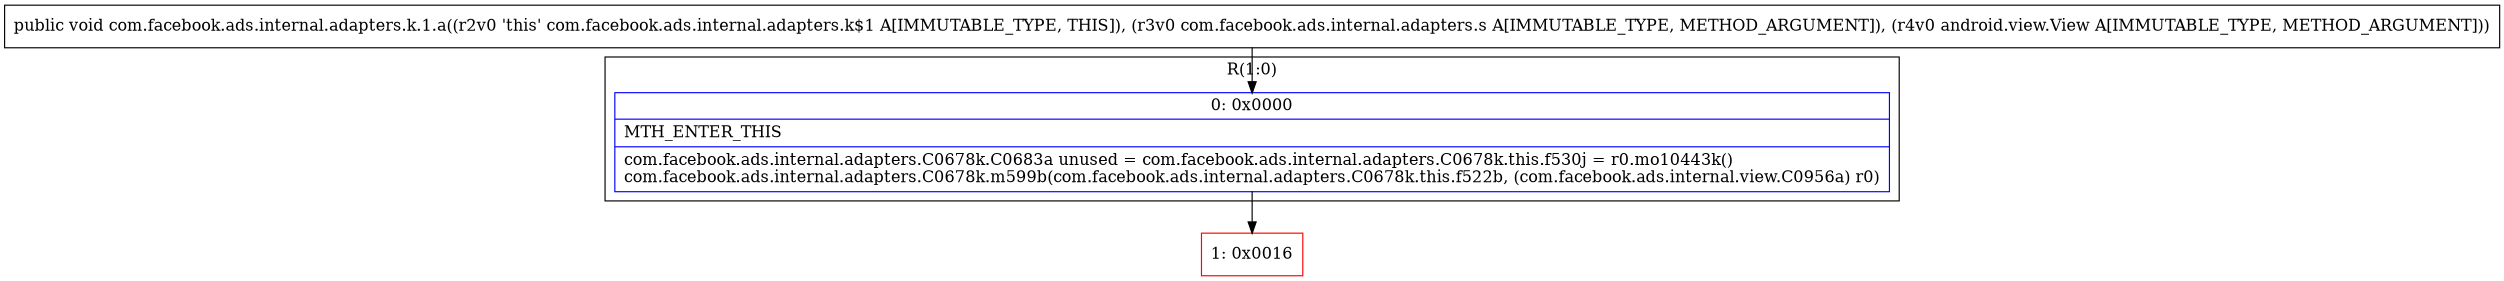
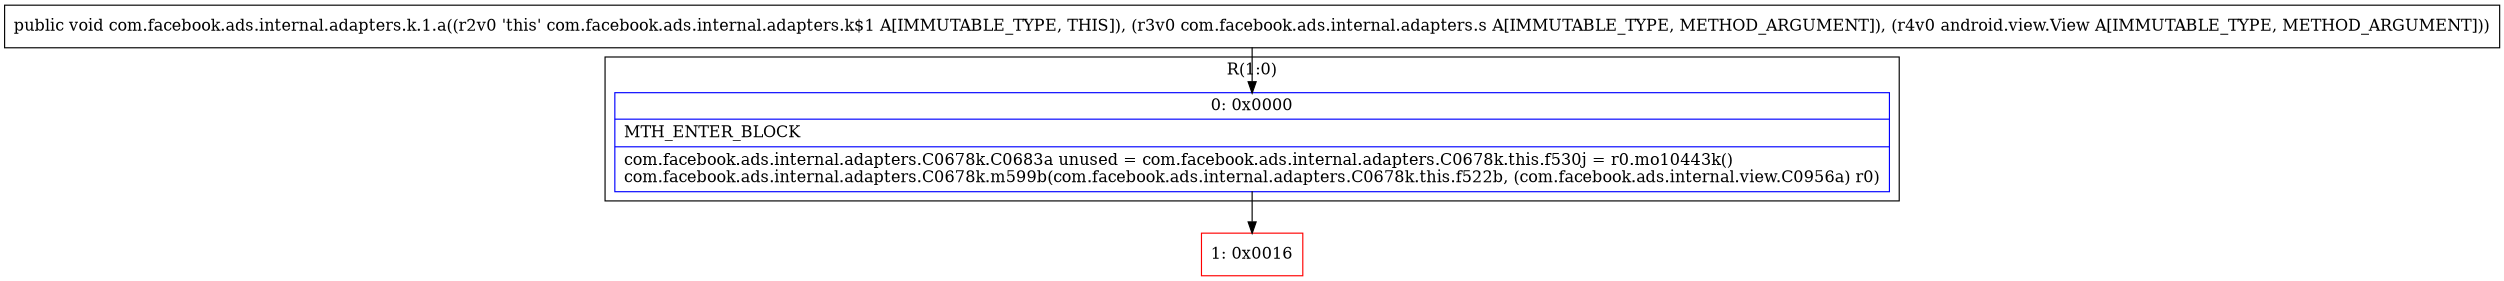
(703, 132) -> (713, 132)
